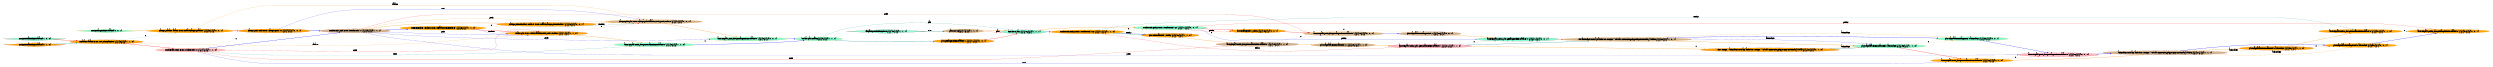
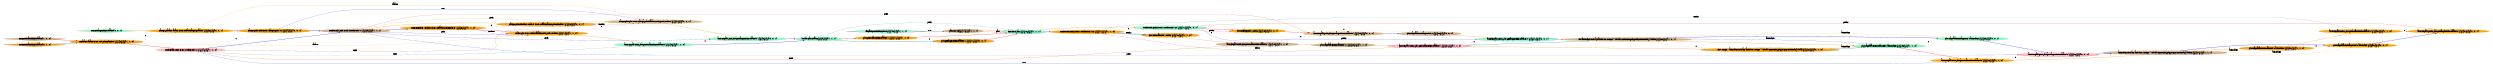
(929, 22) -> (929, 22)
none -> (886, 38)
(35, 39) -> (35, 39)
